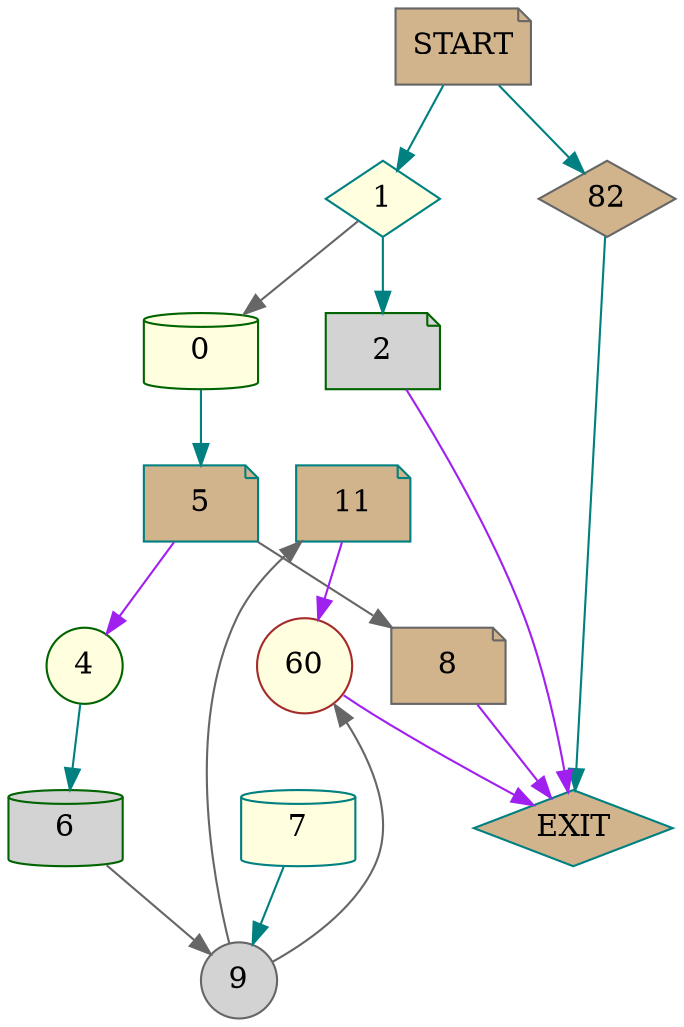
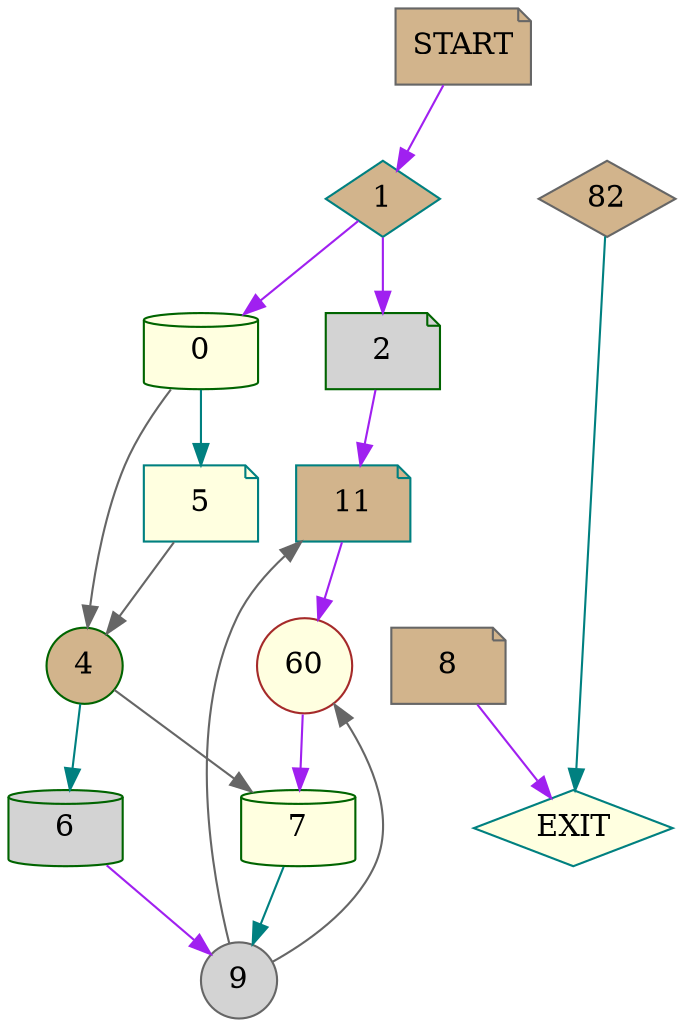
(425, 118) -> (425, 118)
(534, 122) -> none
(383, 199) -> (383, 199)
(309, 261) -> (309, 261)
(383, 265) -> (383, 265)
none -> (115, 492)
(201, 503) -> (201, 503)
(506, 572) -> (370, 417)
(147, 579) -> (147, 579)
(315, 579) -> none
(85, 666) -> (85, 666)
none -> (174, 734)
(428, 747) -> (302, 741)
(298, 828) -> (298, 828)
(573, 828) -> (573, 828)
(150, 903) -> (150, 903)
